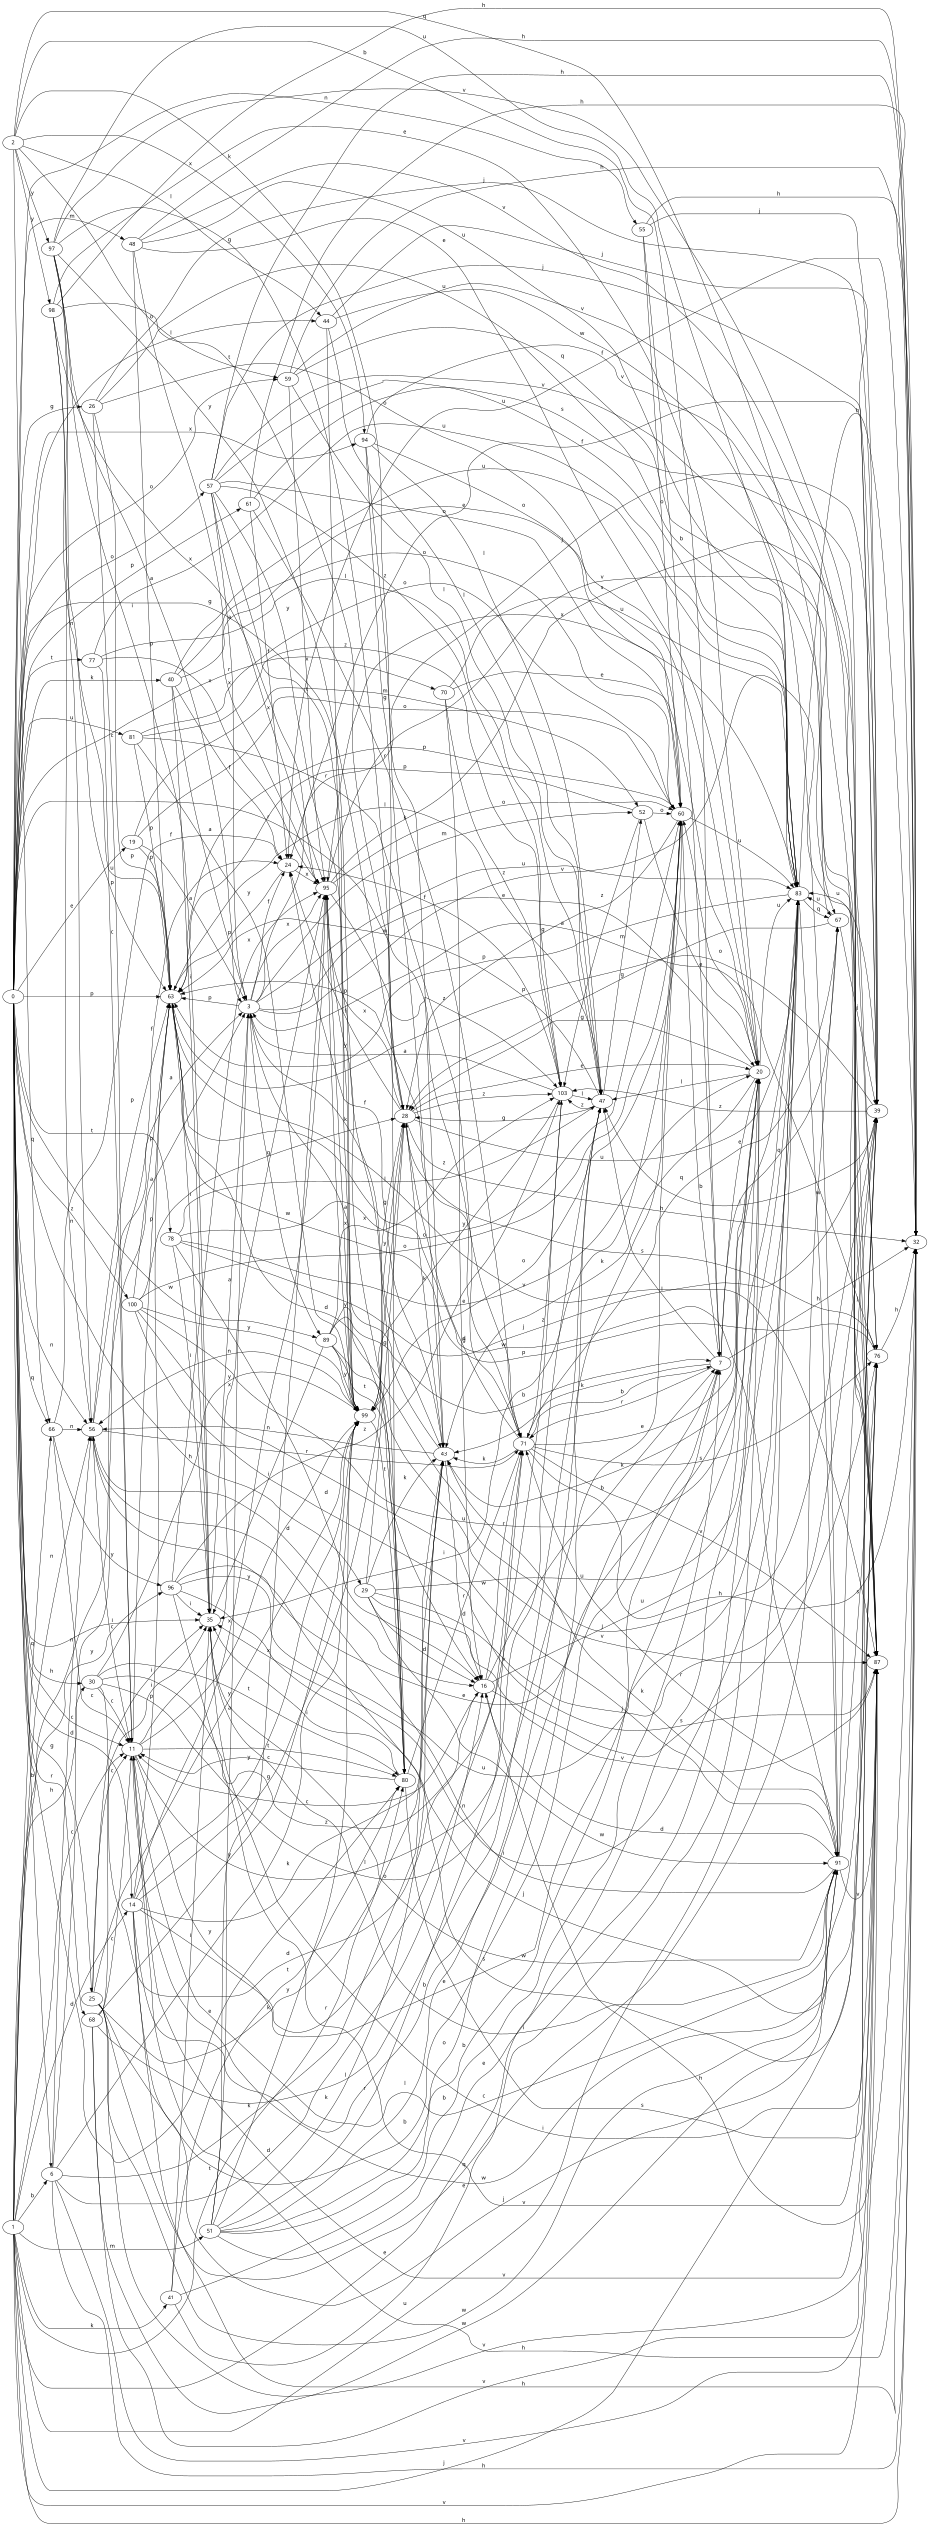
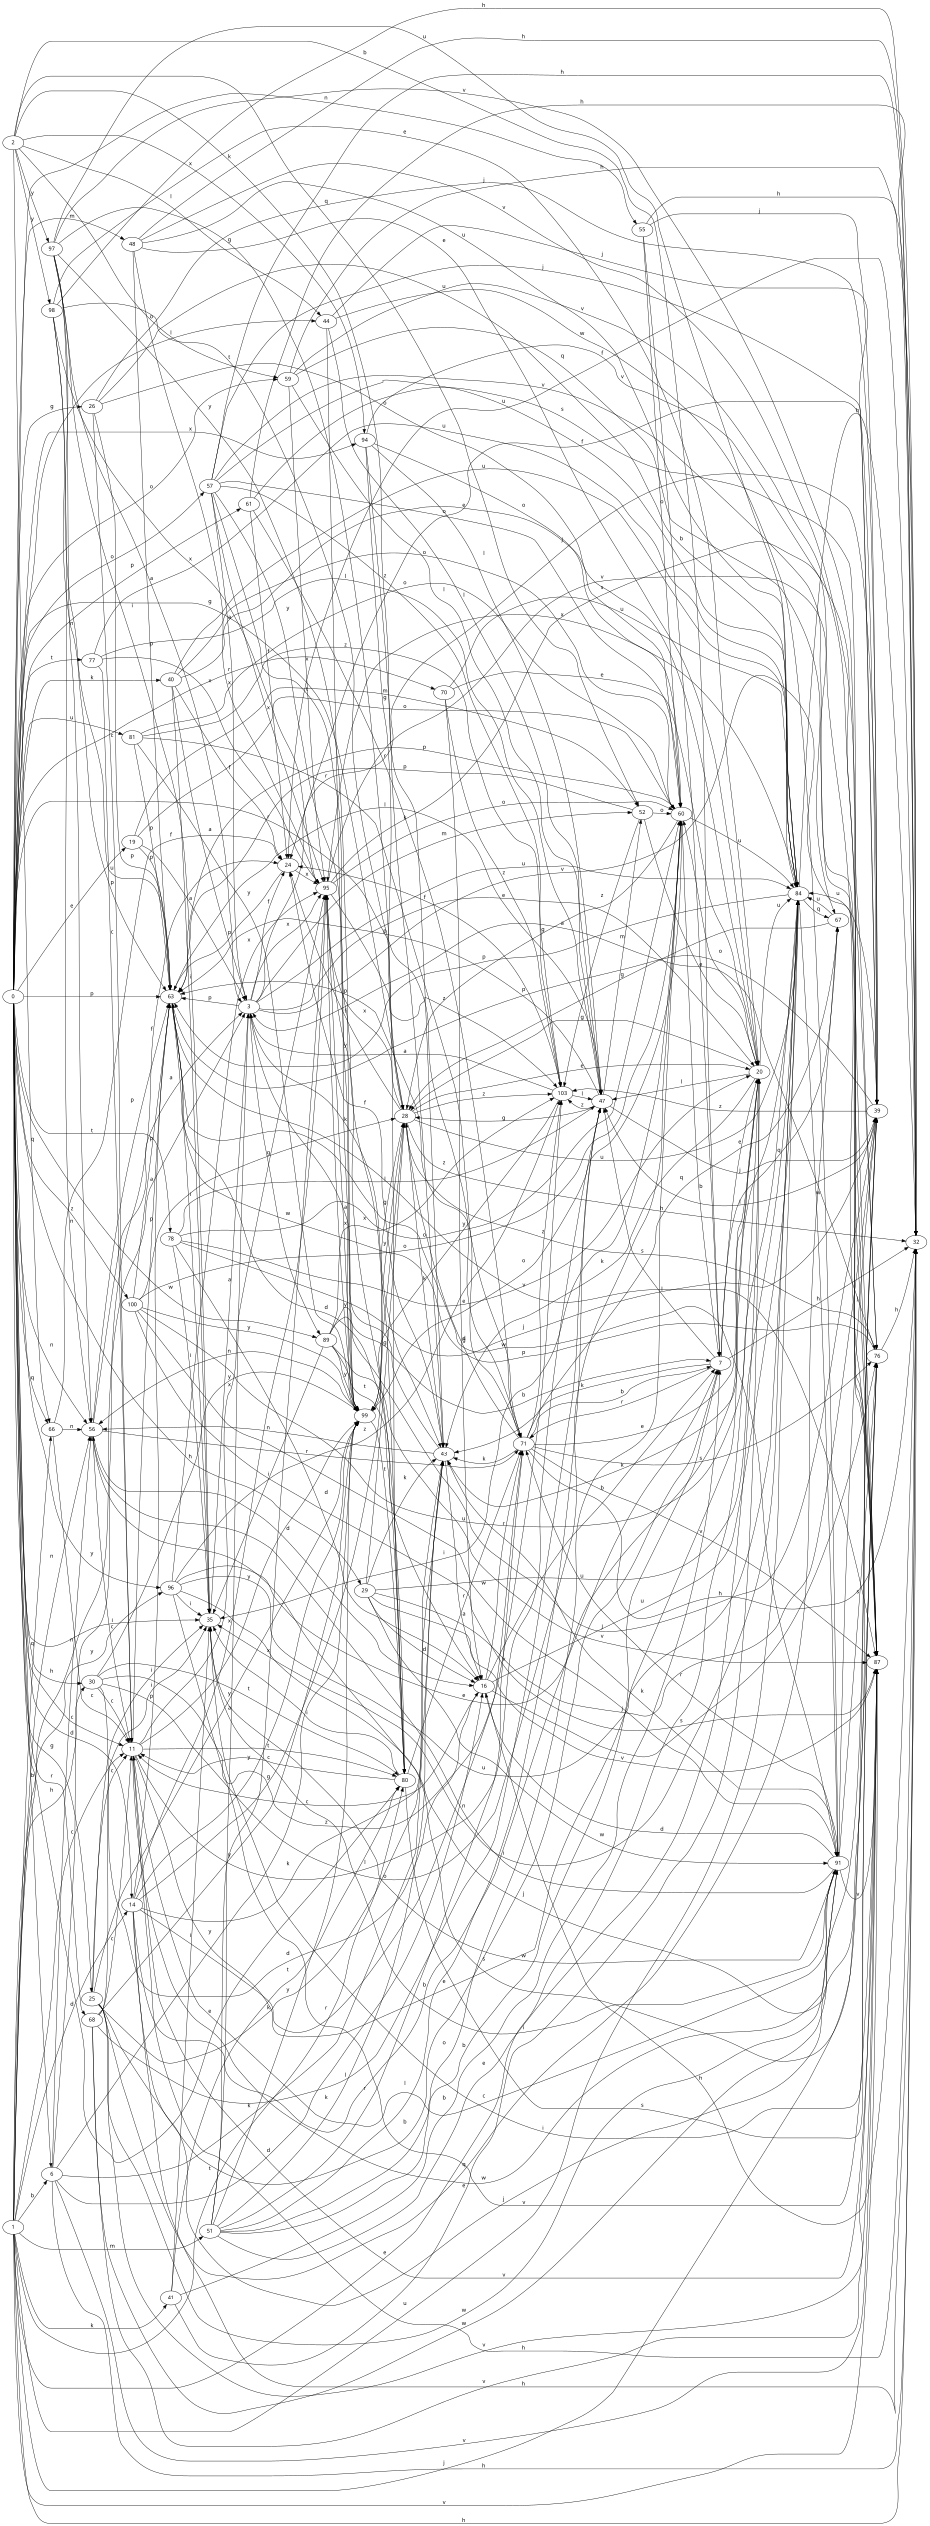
(647, 158) -> (402, 319)
(799, 894) -> (799, 894)
(385, 931) -> (385, 931)
(858, 1018) -> (745, 1172)
(546, 1309) -> (541, 1271)
(86, 1525) -> (23, 1294)
(464, 1614) -> (464, 1614)
